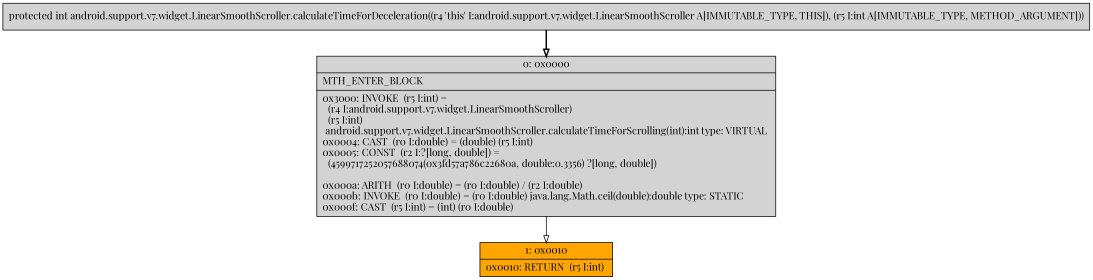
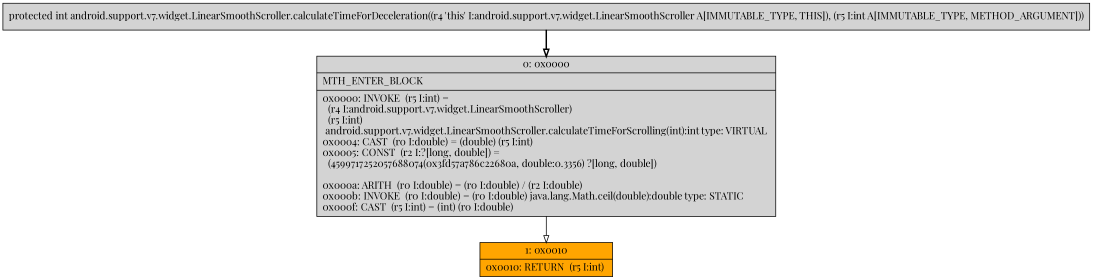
(386, 99) -> (387, 99)
